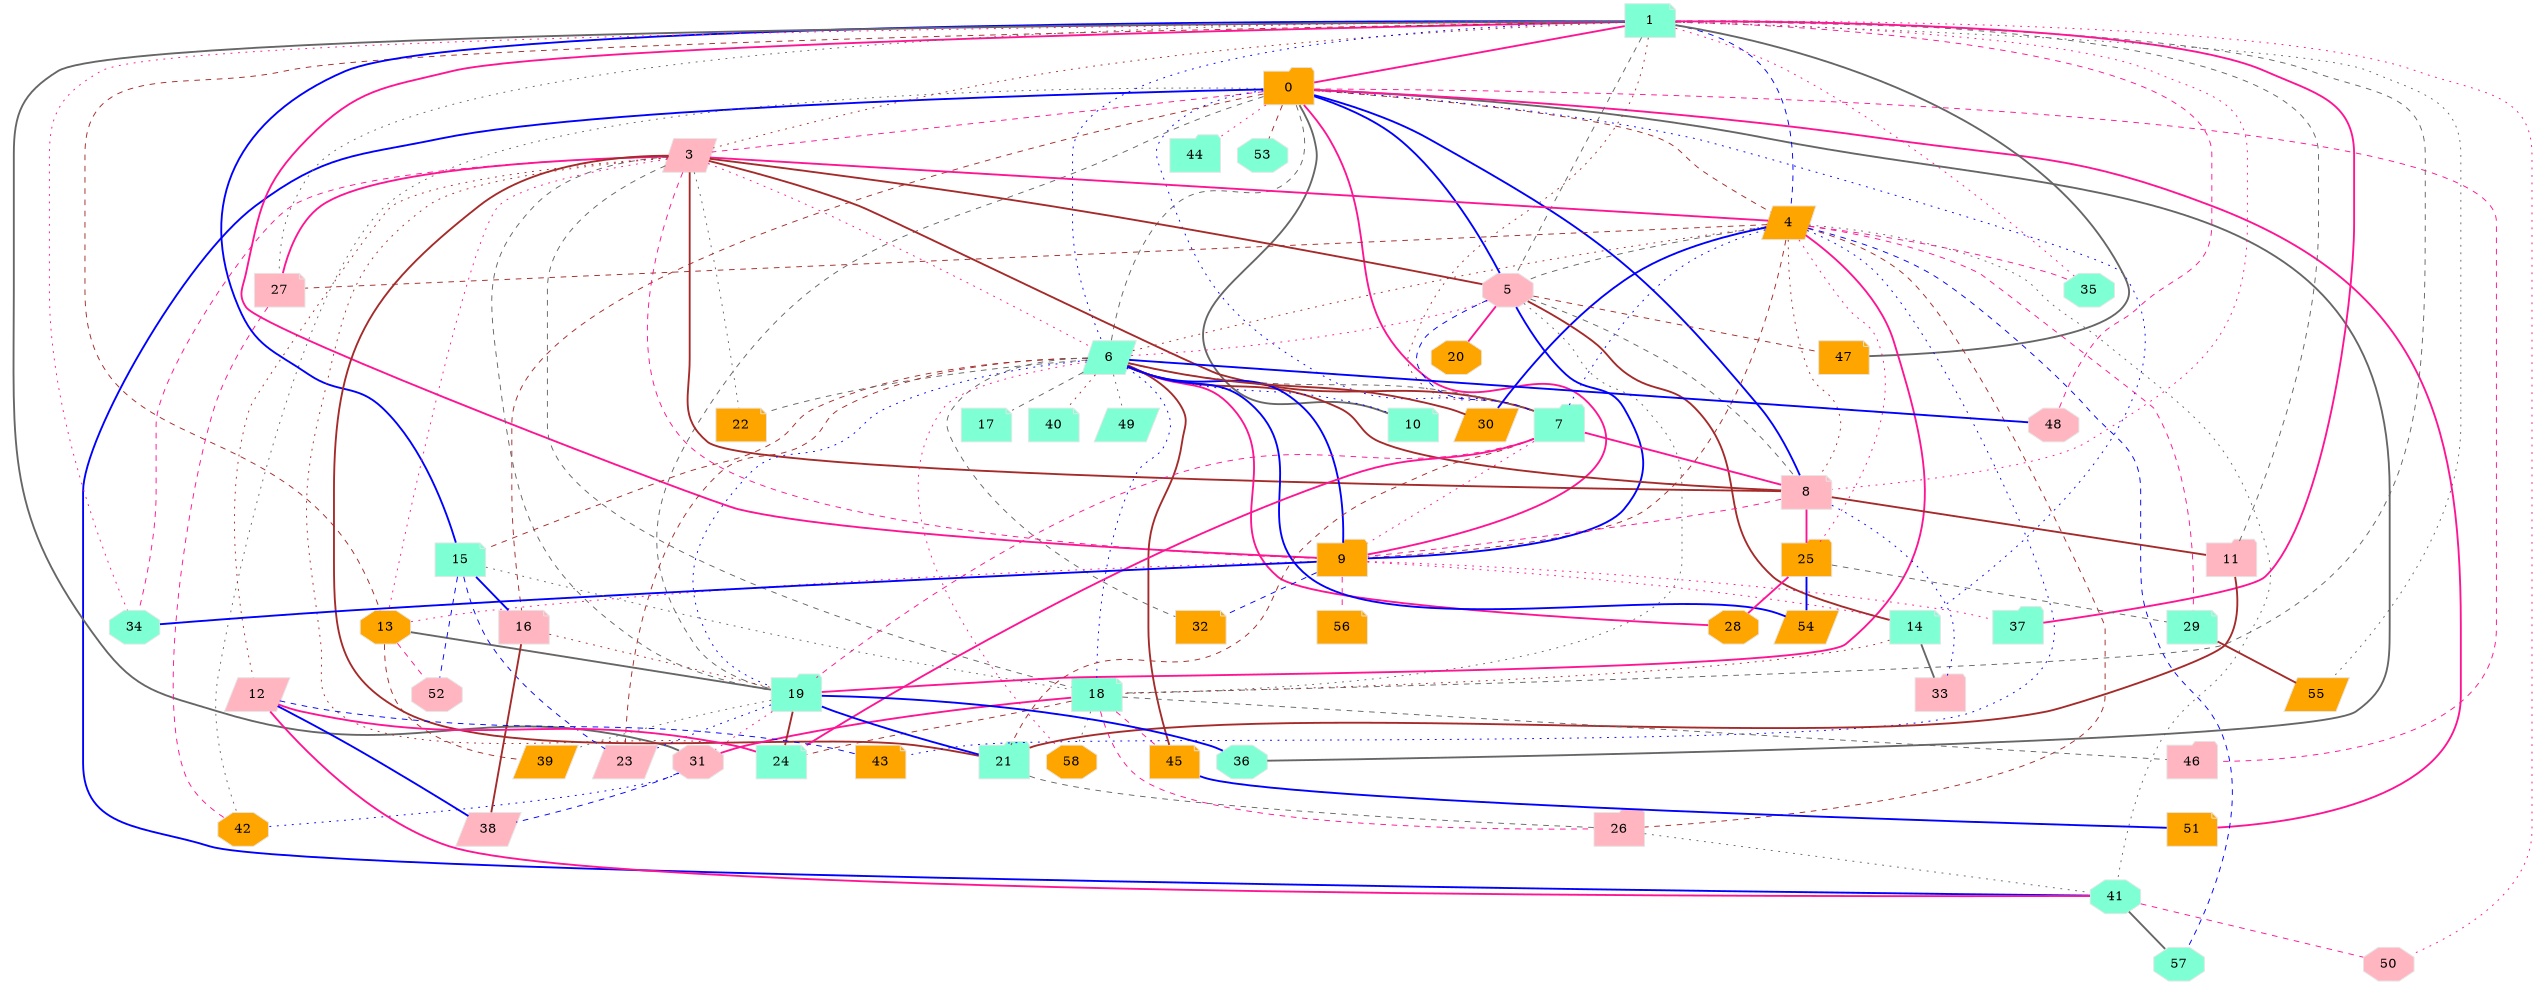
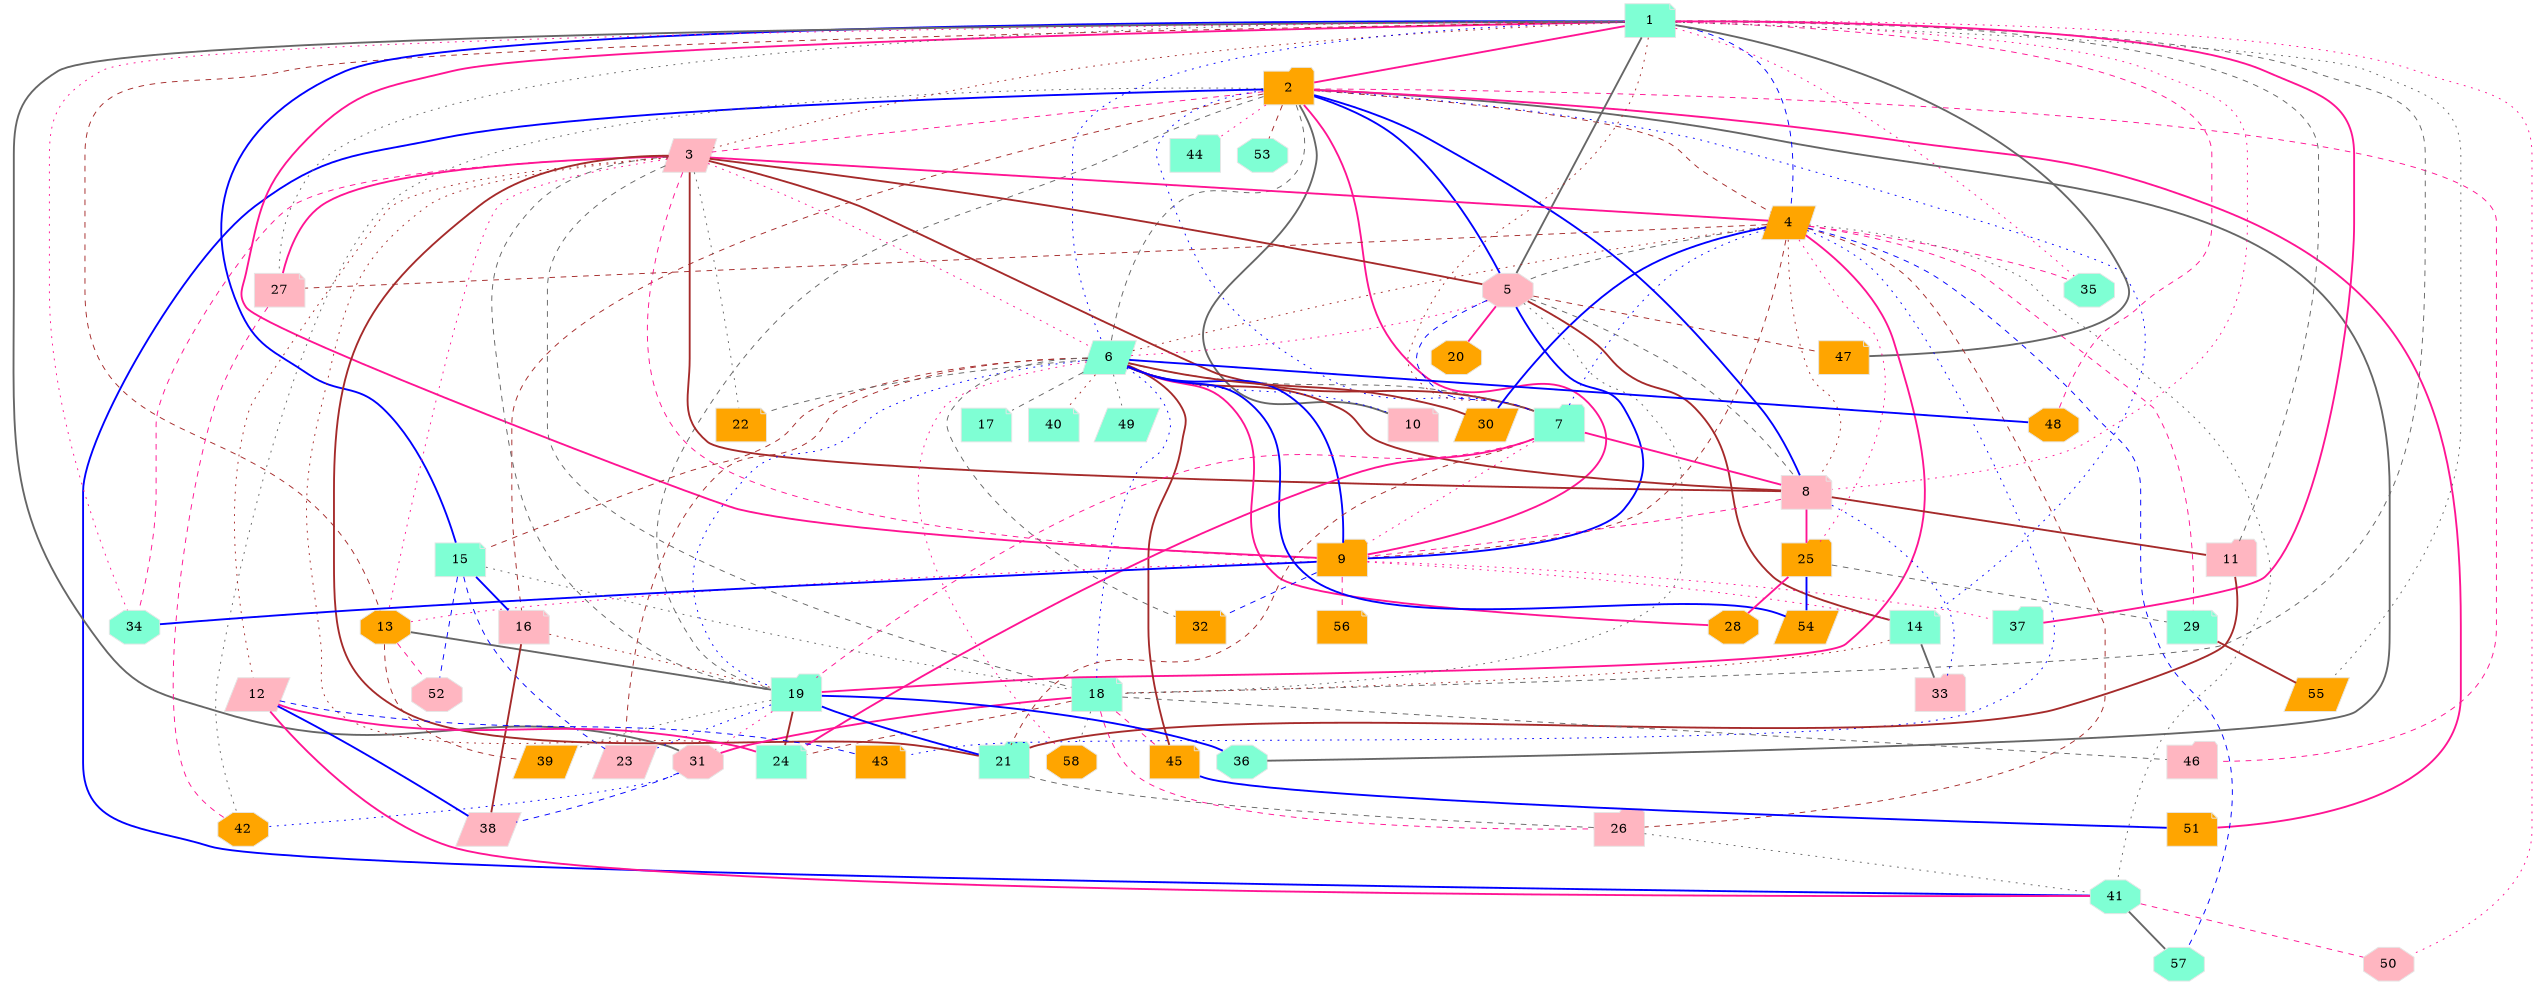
(1289, 88) -> (1289, 88)
(1579, 155) -> (1579, 155)
(1413, 425) -> (1413, 425)
(2054, 425) -> (2054, 425)
